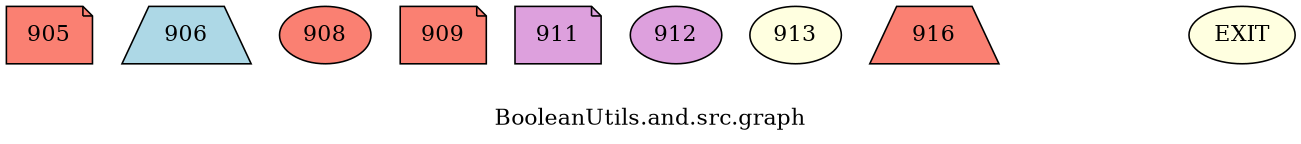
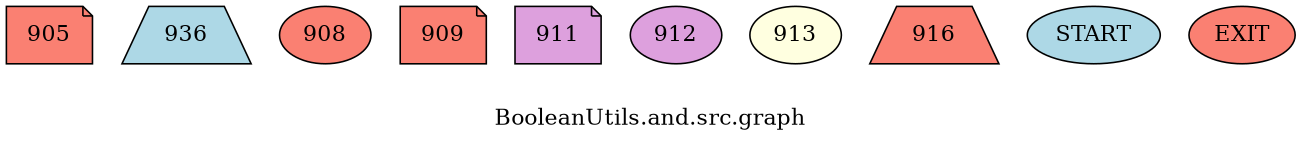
(187, 35) -> (187, 35)
none -> (1094, 35)
(1242, 35) -> (1242, 35)
